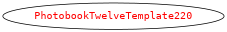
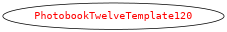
(113, 16) -> (113, 16)
